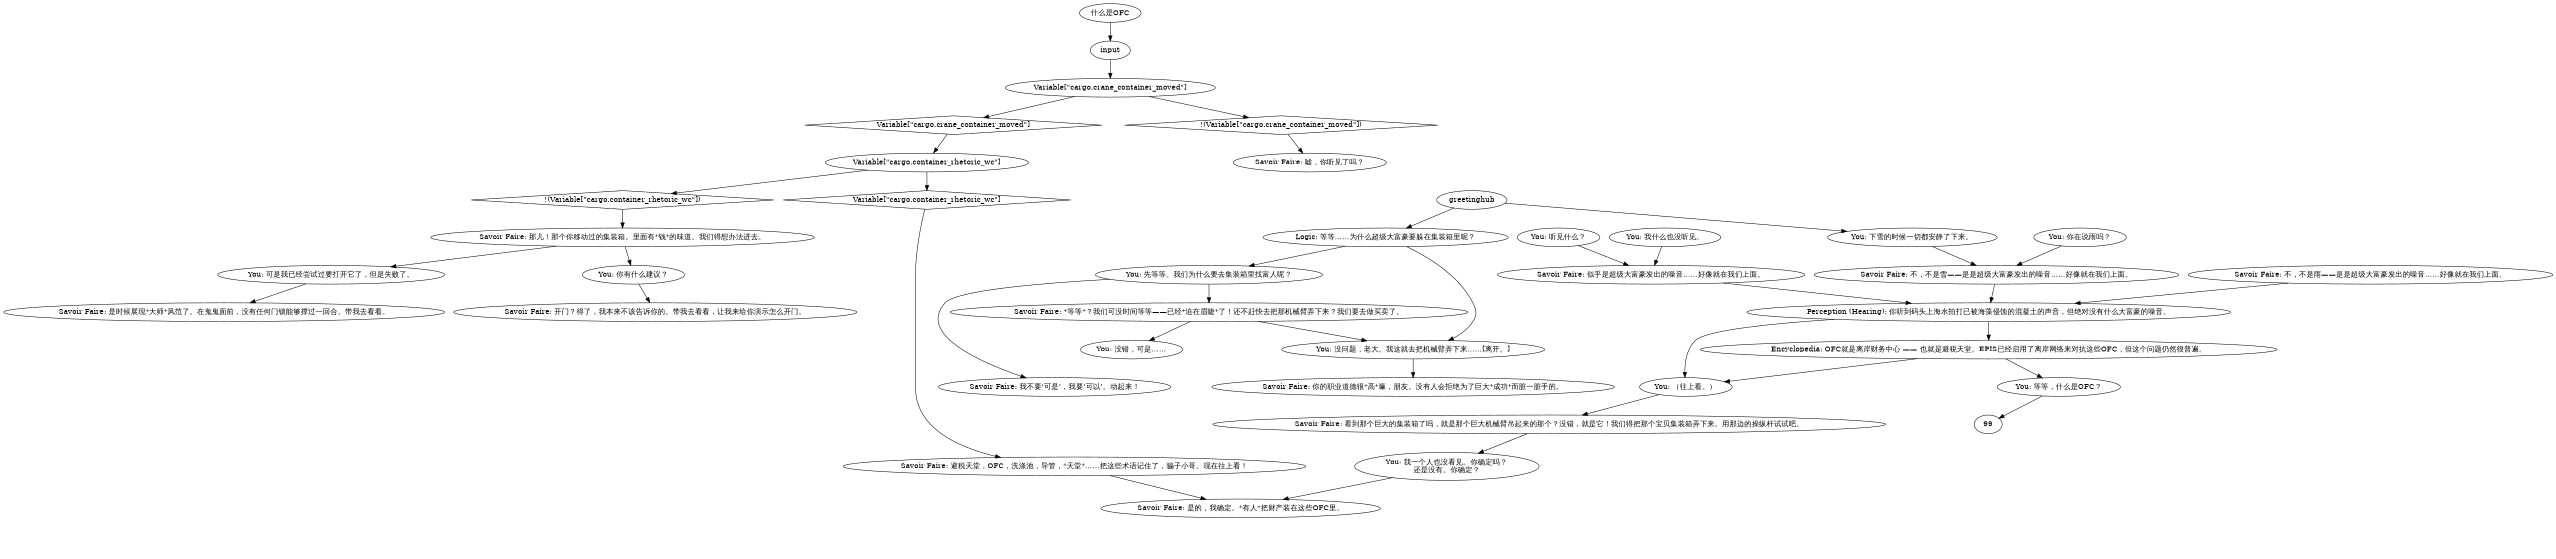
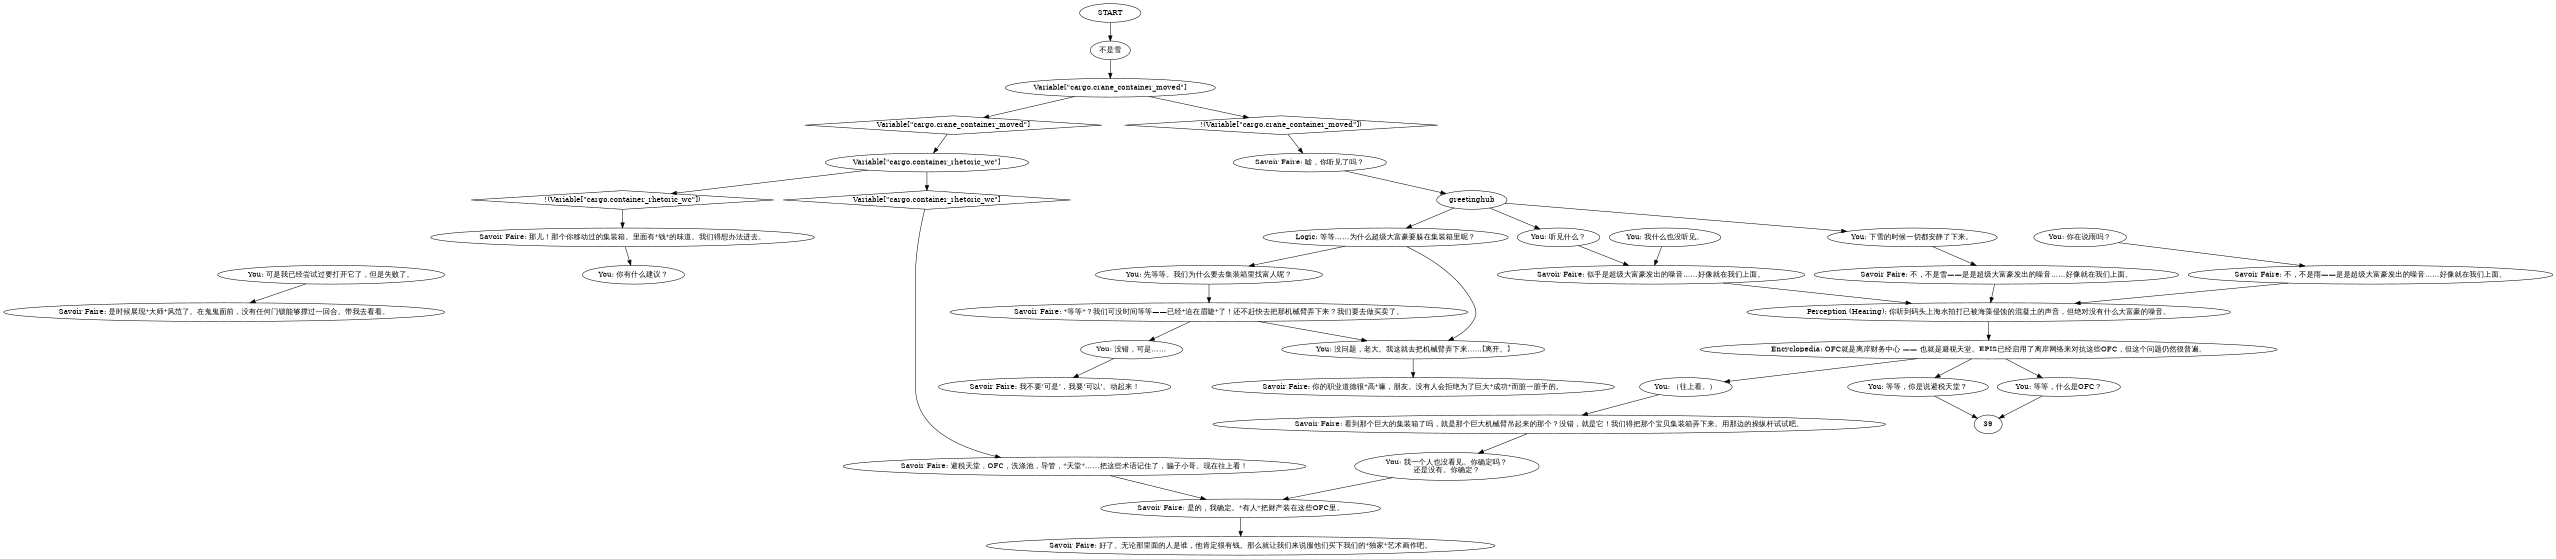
(1110, 13) -> (1110, 13)
(1110, 50) -> (1110, 50)
none -> (1393, 182)
none -> (1512, 217)
(2042, 255) -> (2209, 254)
(476, 256) -> none
(966, 294) -> (1096, 367)
(655, 312) -> none
(1747, 327) -> none
none -> (1918, 387)
(1988, 424) -> (1988, 424)
none -> (1241, 546)
